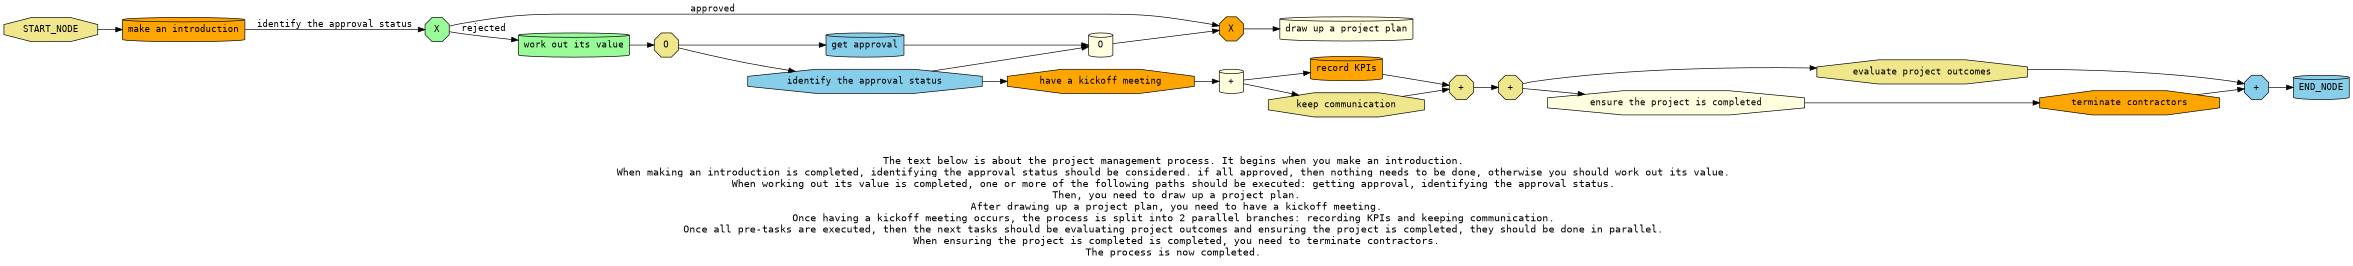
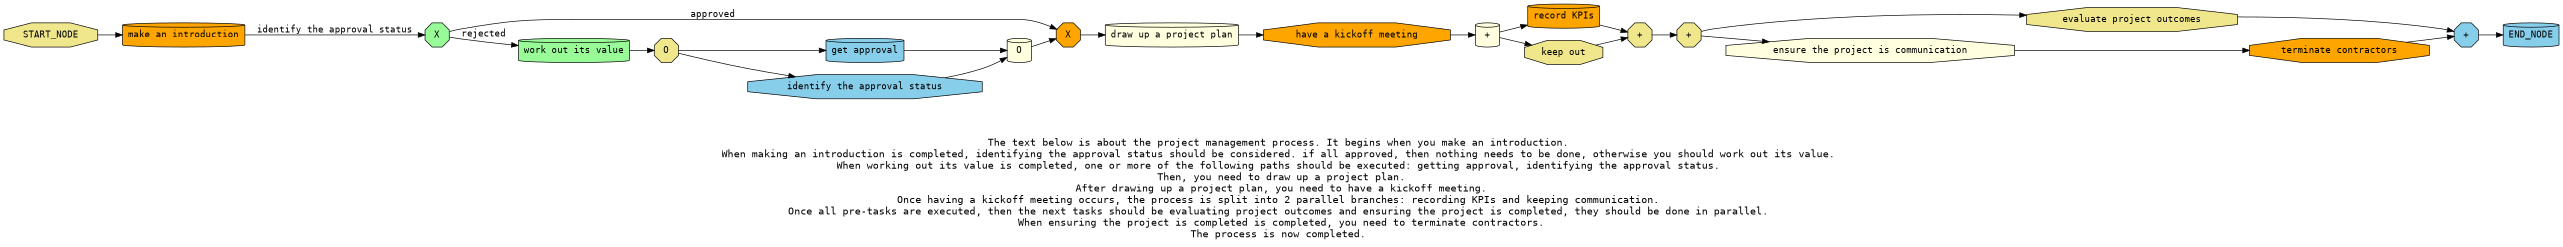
(991, 81) -> (1247, 35)
(1676, 103) -> (1870, 50)
(1346, 105) -> (1564, 52)
